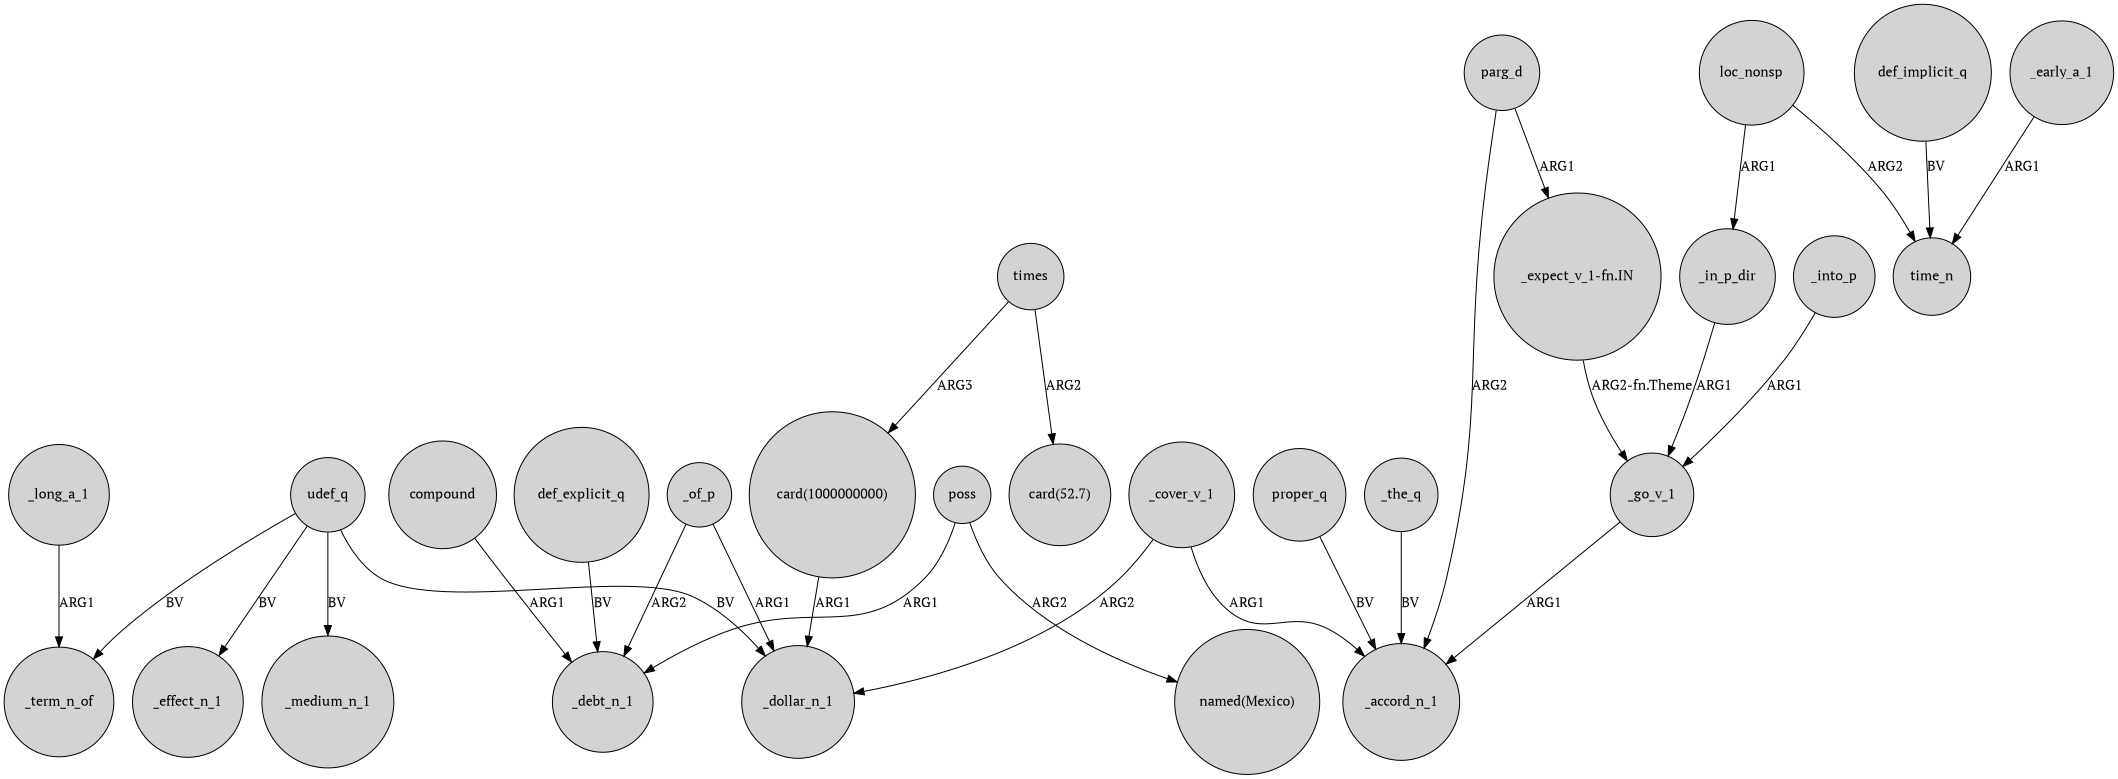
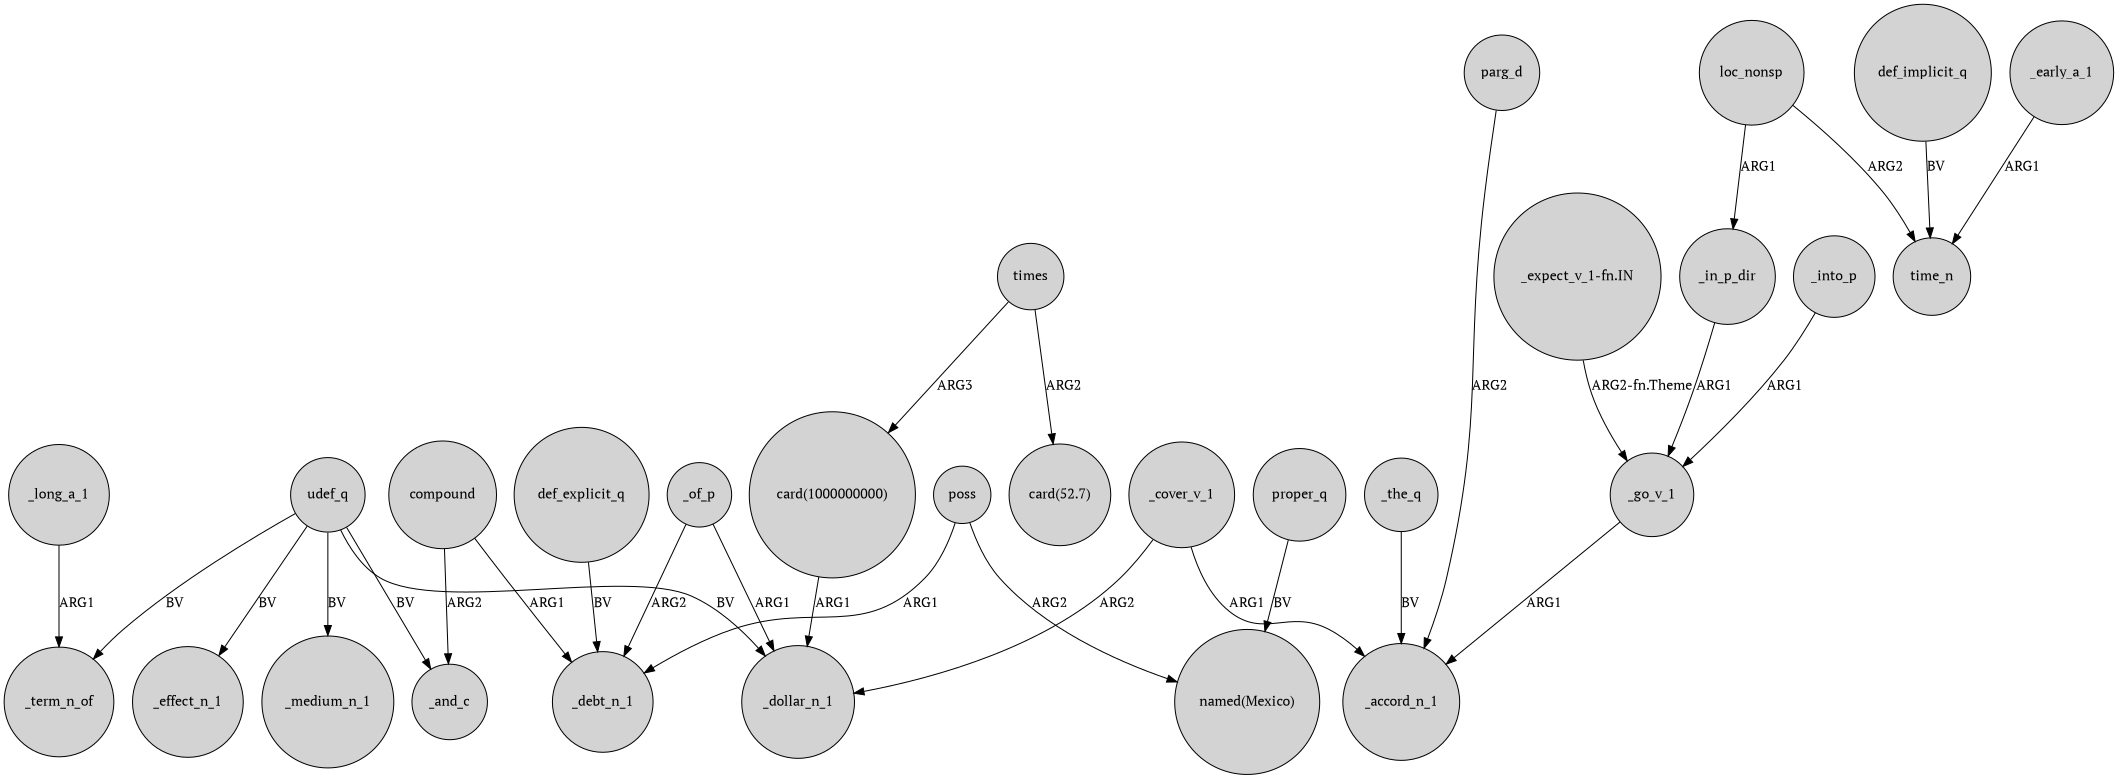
(1530, 148) -> none
(1346, 589) -> (1278, 581)
none -> (450, 702)
